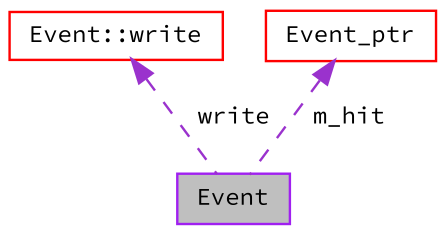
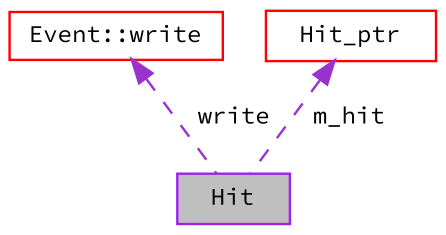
(351, 36) -> (351, 36)
(234, 199) -> (234, 199)
